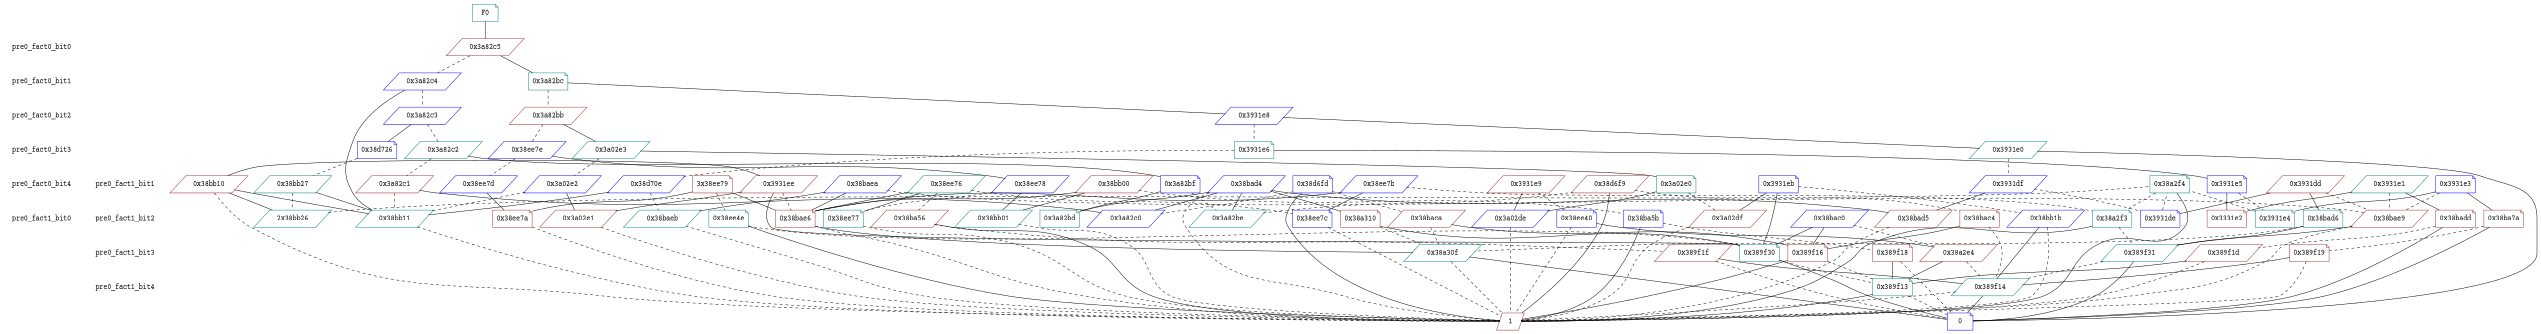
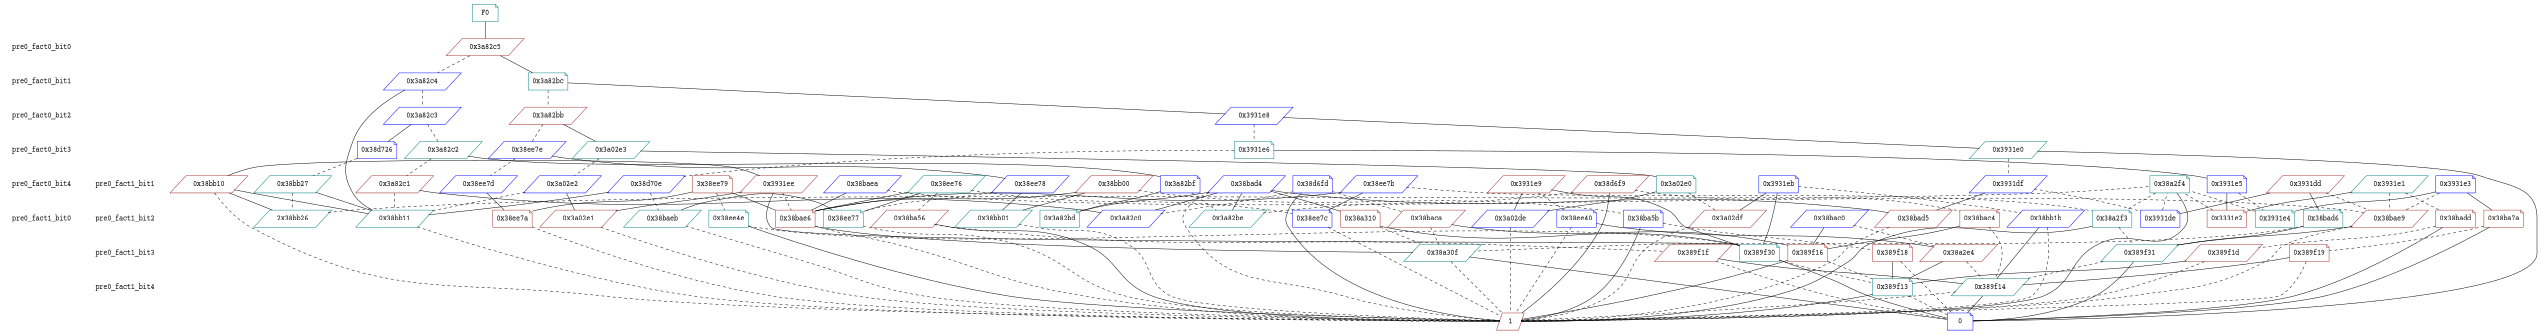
(2419, 200) -> (2419, 200)
none -> (2203, 204)
(734, 205) -> (757, 194)
(1801, 233) -> (1655, 205)
